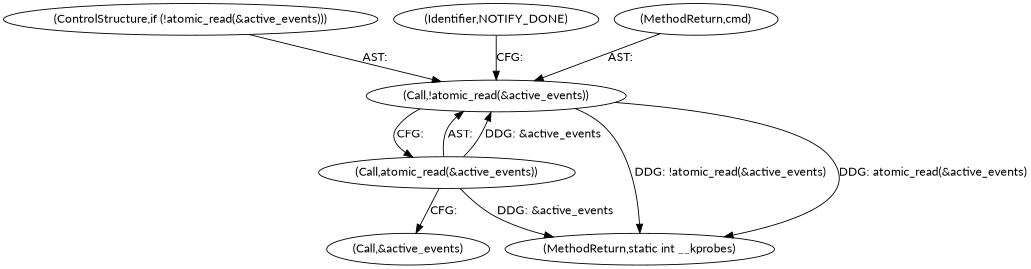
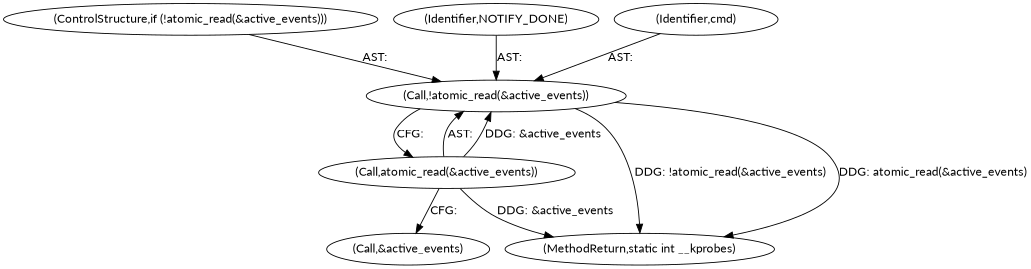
(696, 19) -> (696, 19)
(512, 58) -> (512, 58)
